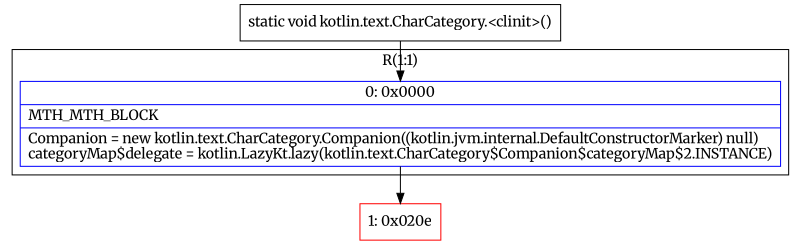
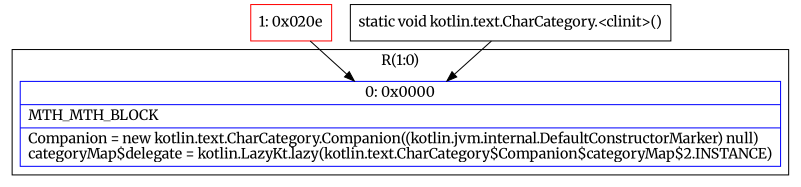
(400, 61) -> (400, 61)
(400, 181) -> (328, 58)
